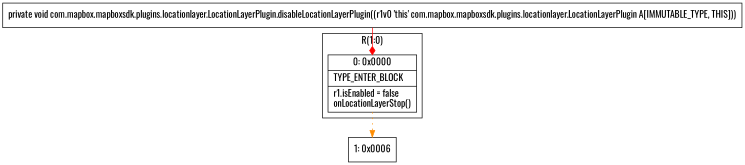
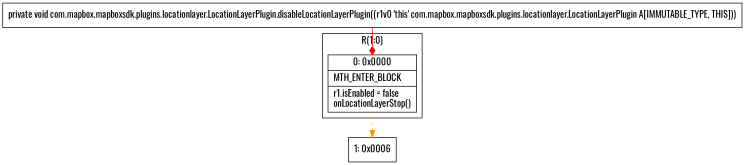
(369, 78) -> (368, 78)
